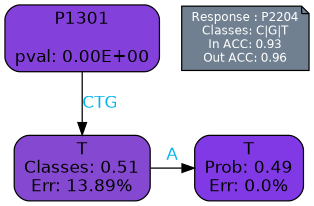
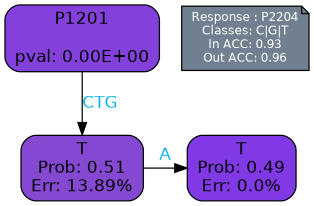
(82, 38) -> (82, 38)
(82, 168) -> (82, 168)
